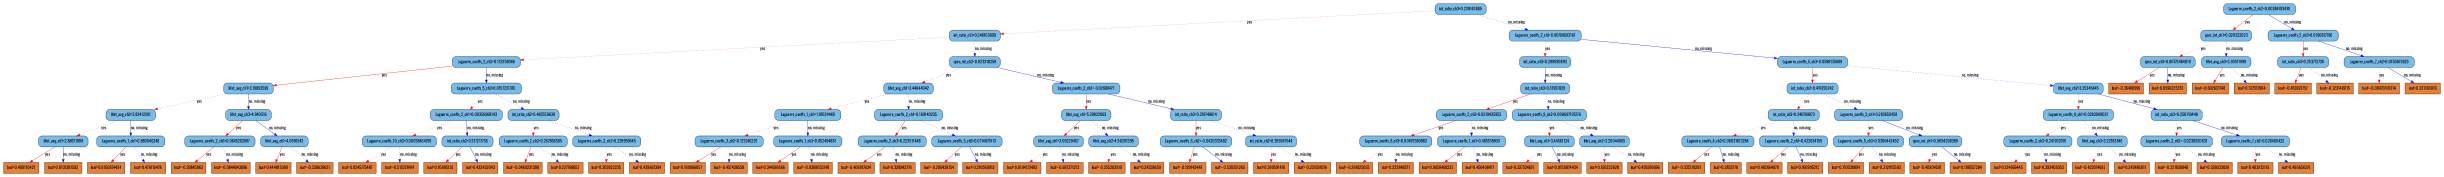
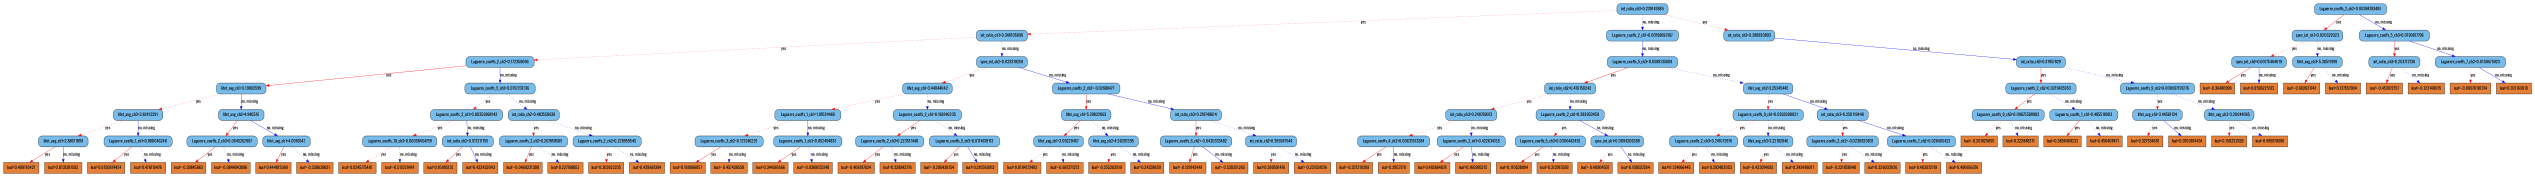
(1545, 47) -> (1694, 22)
